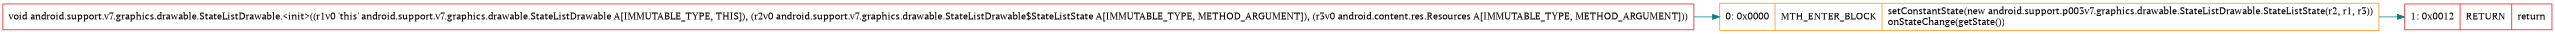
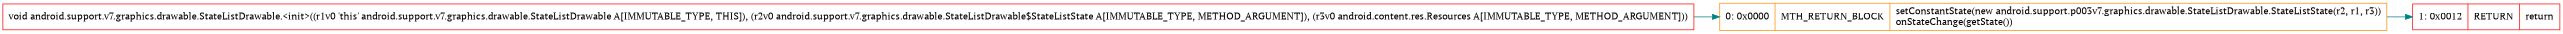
(1829, 17) -> (1832, 17)
